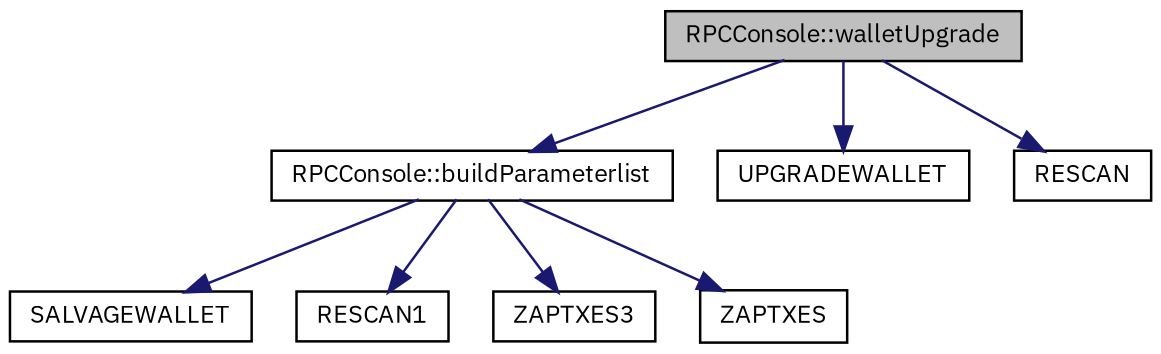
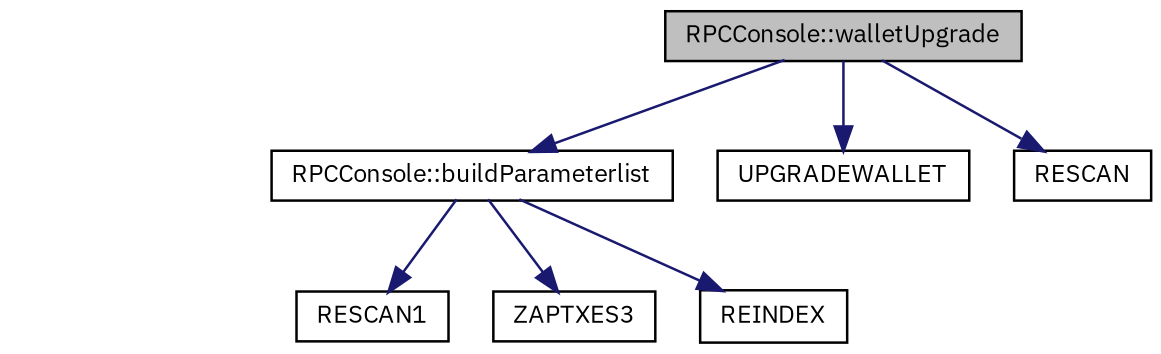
(131, 316) -> none
(774, 316) -> (774, 316)
